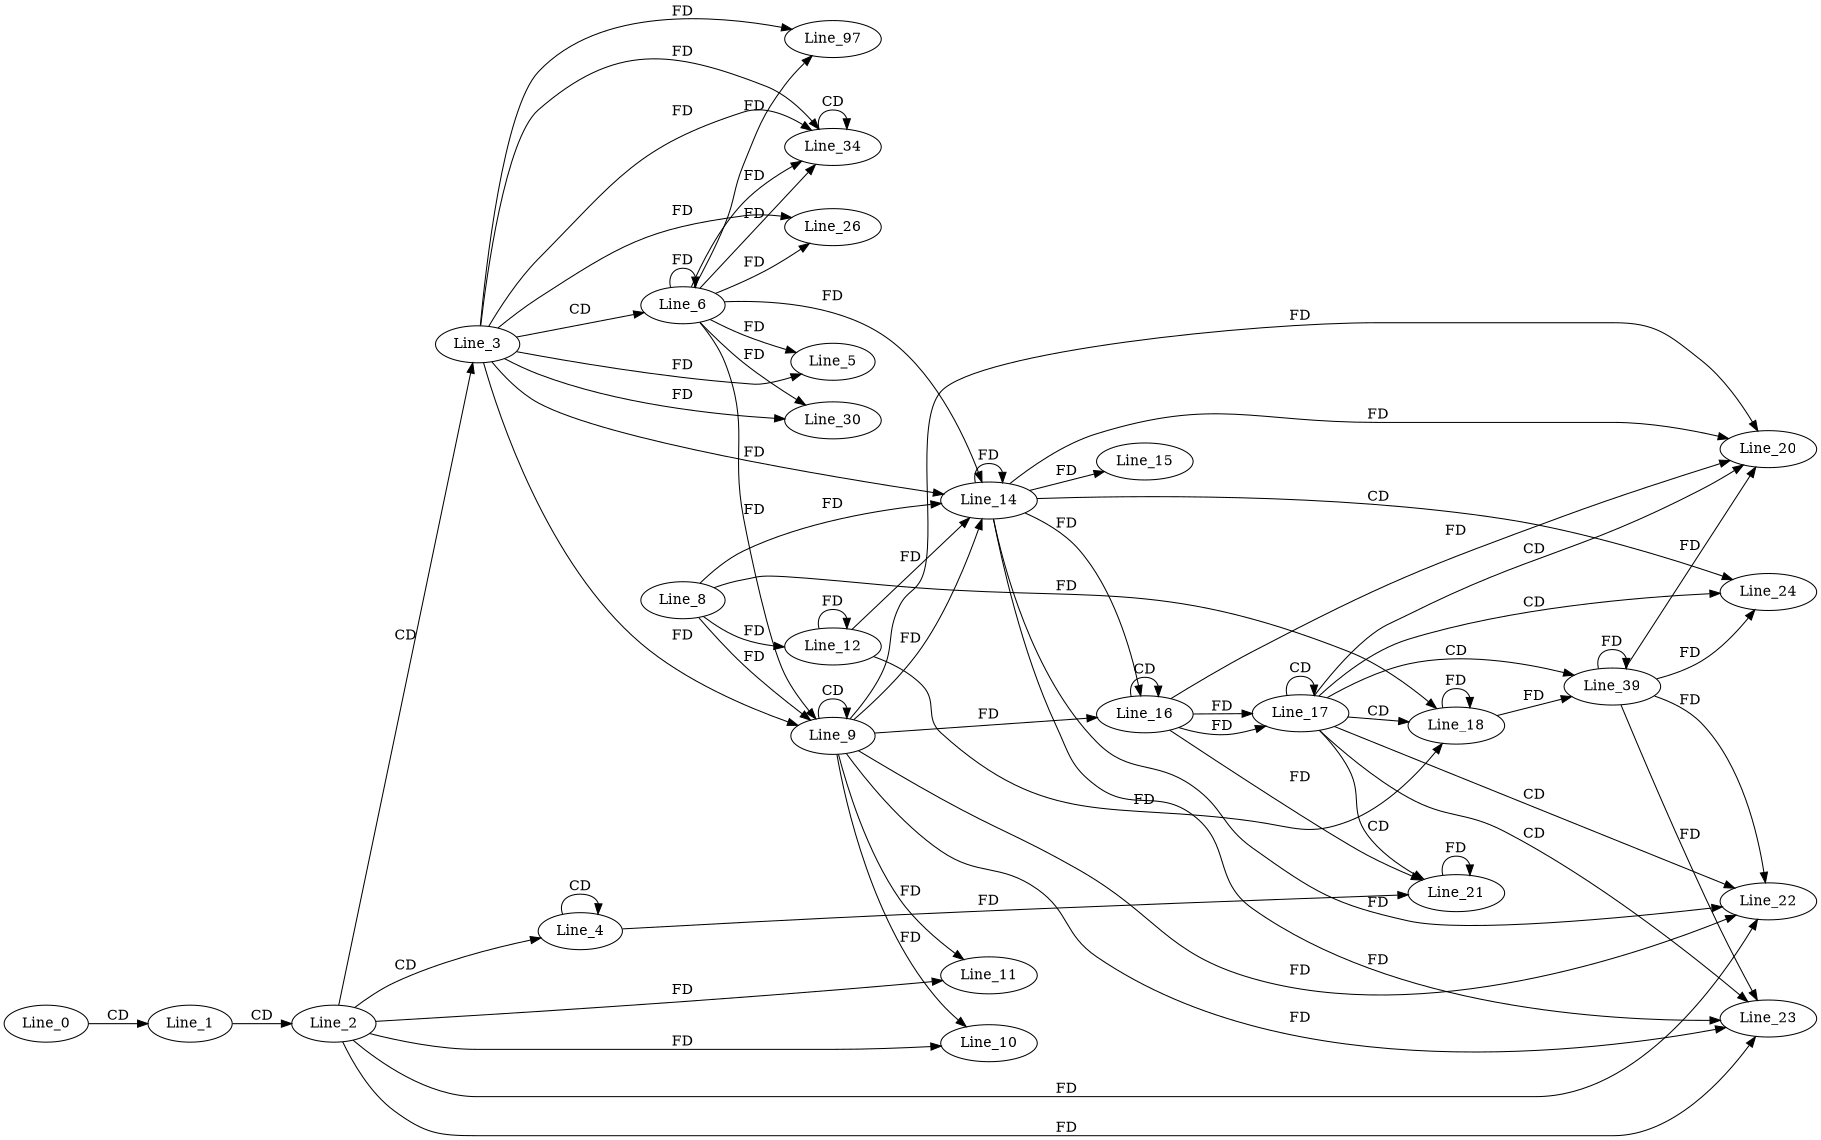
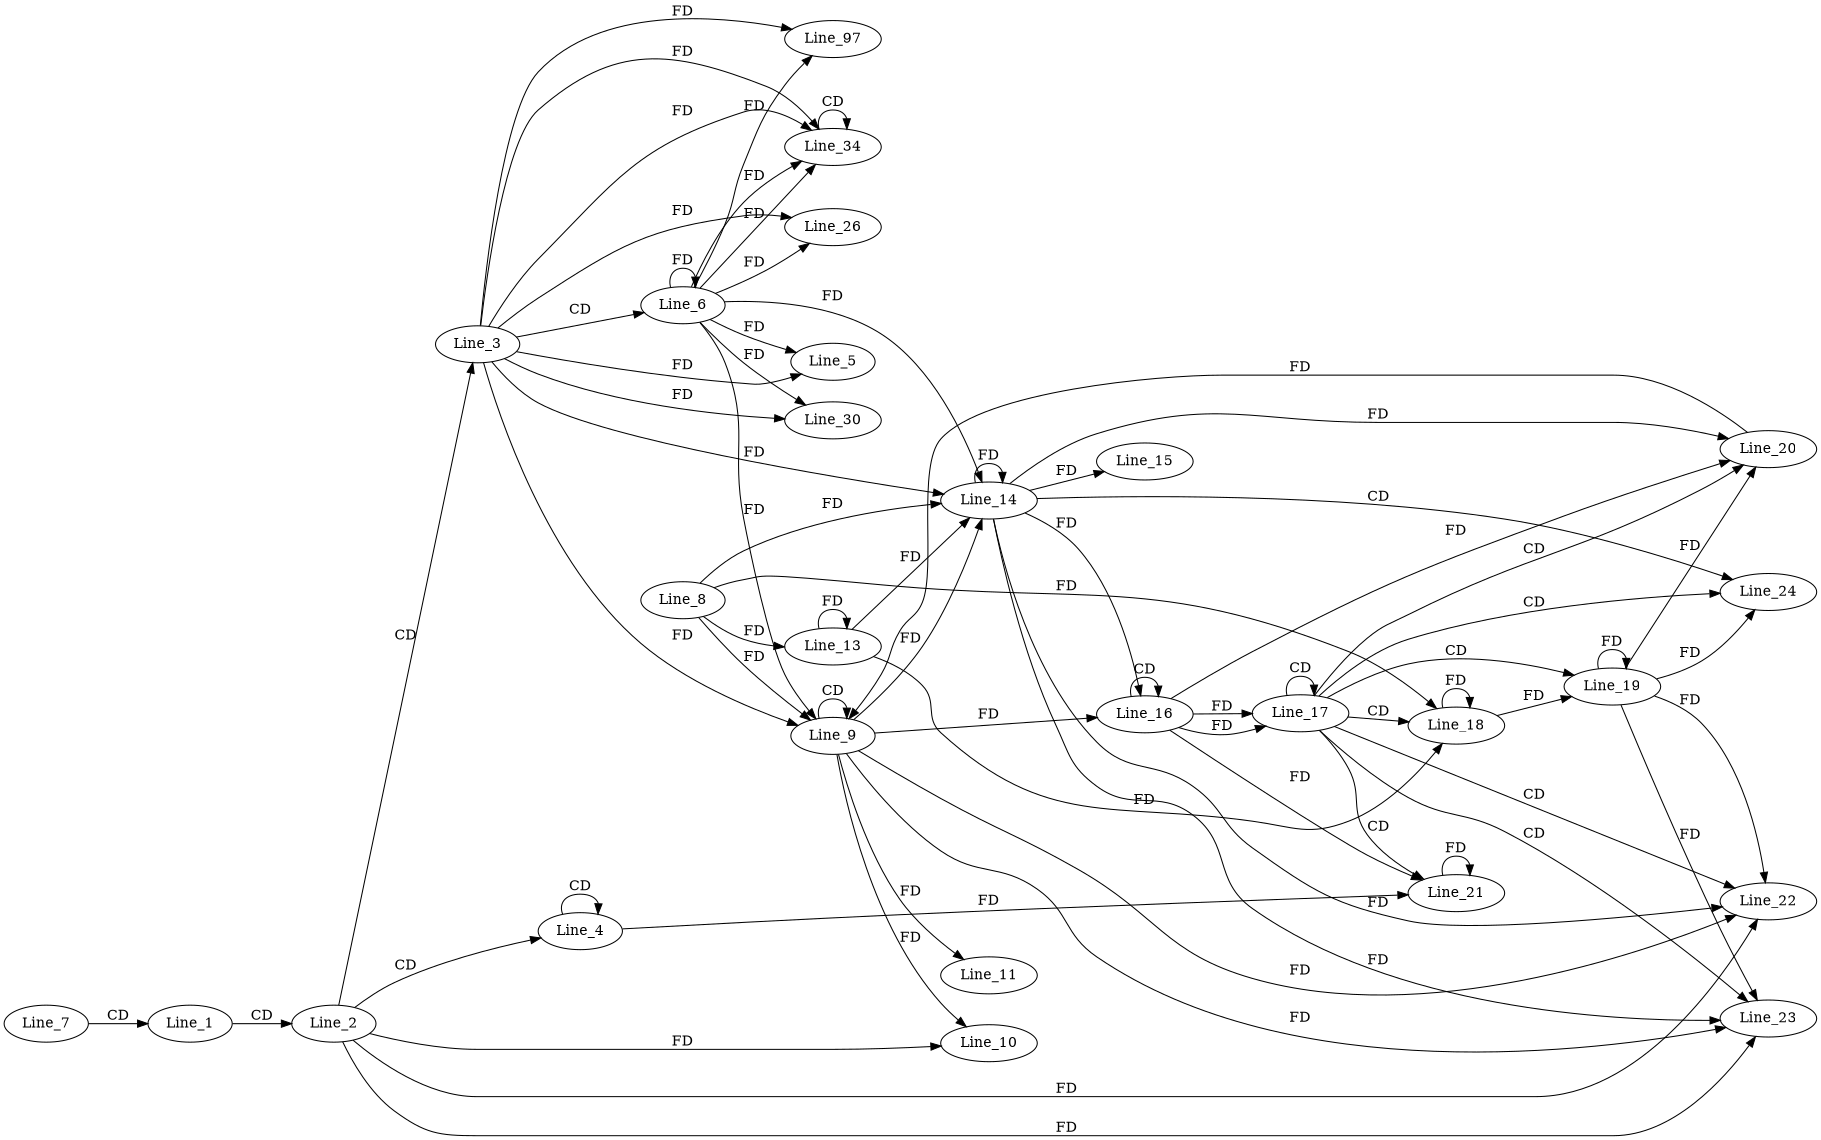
(1187, 335) -> (1198, 376)
(833, 646) -> (833, 646)
(1612, 687) -> (1612, 687)
(654, 1004) -> none
(46, 1024) -> (46, 1024)
